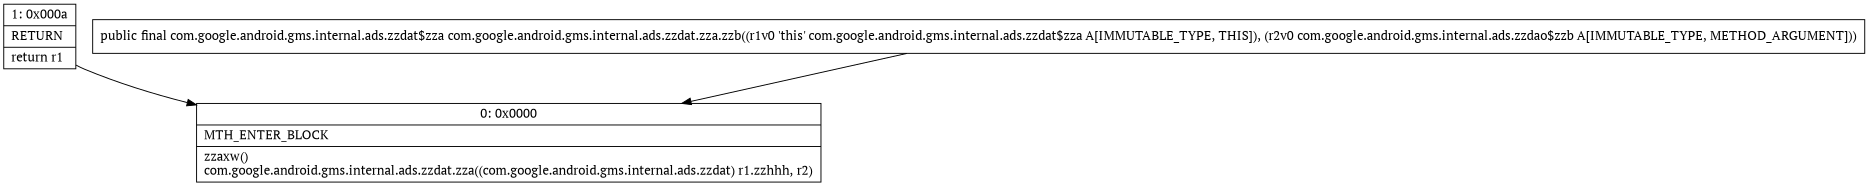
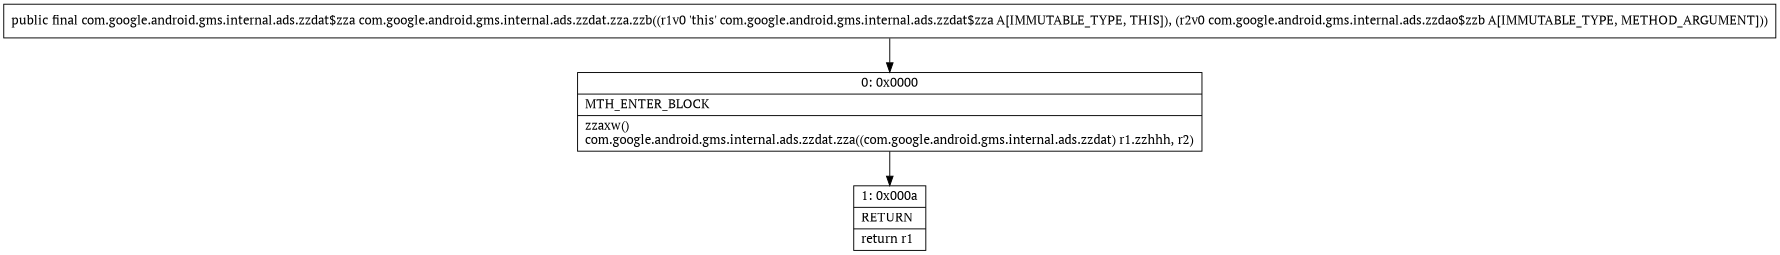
(131, 86) -> (890, 164)
